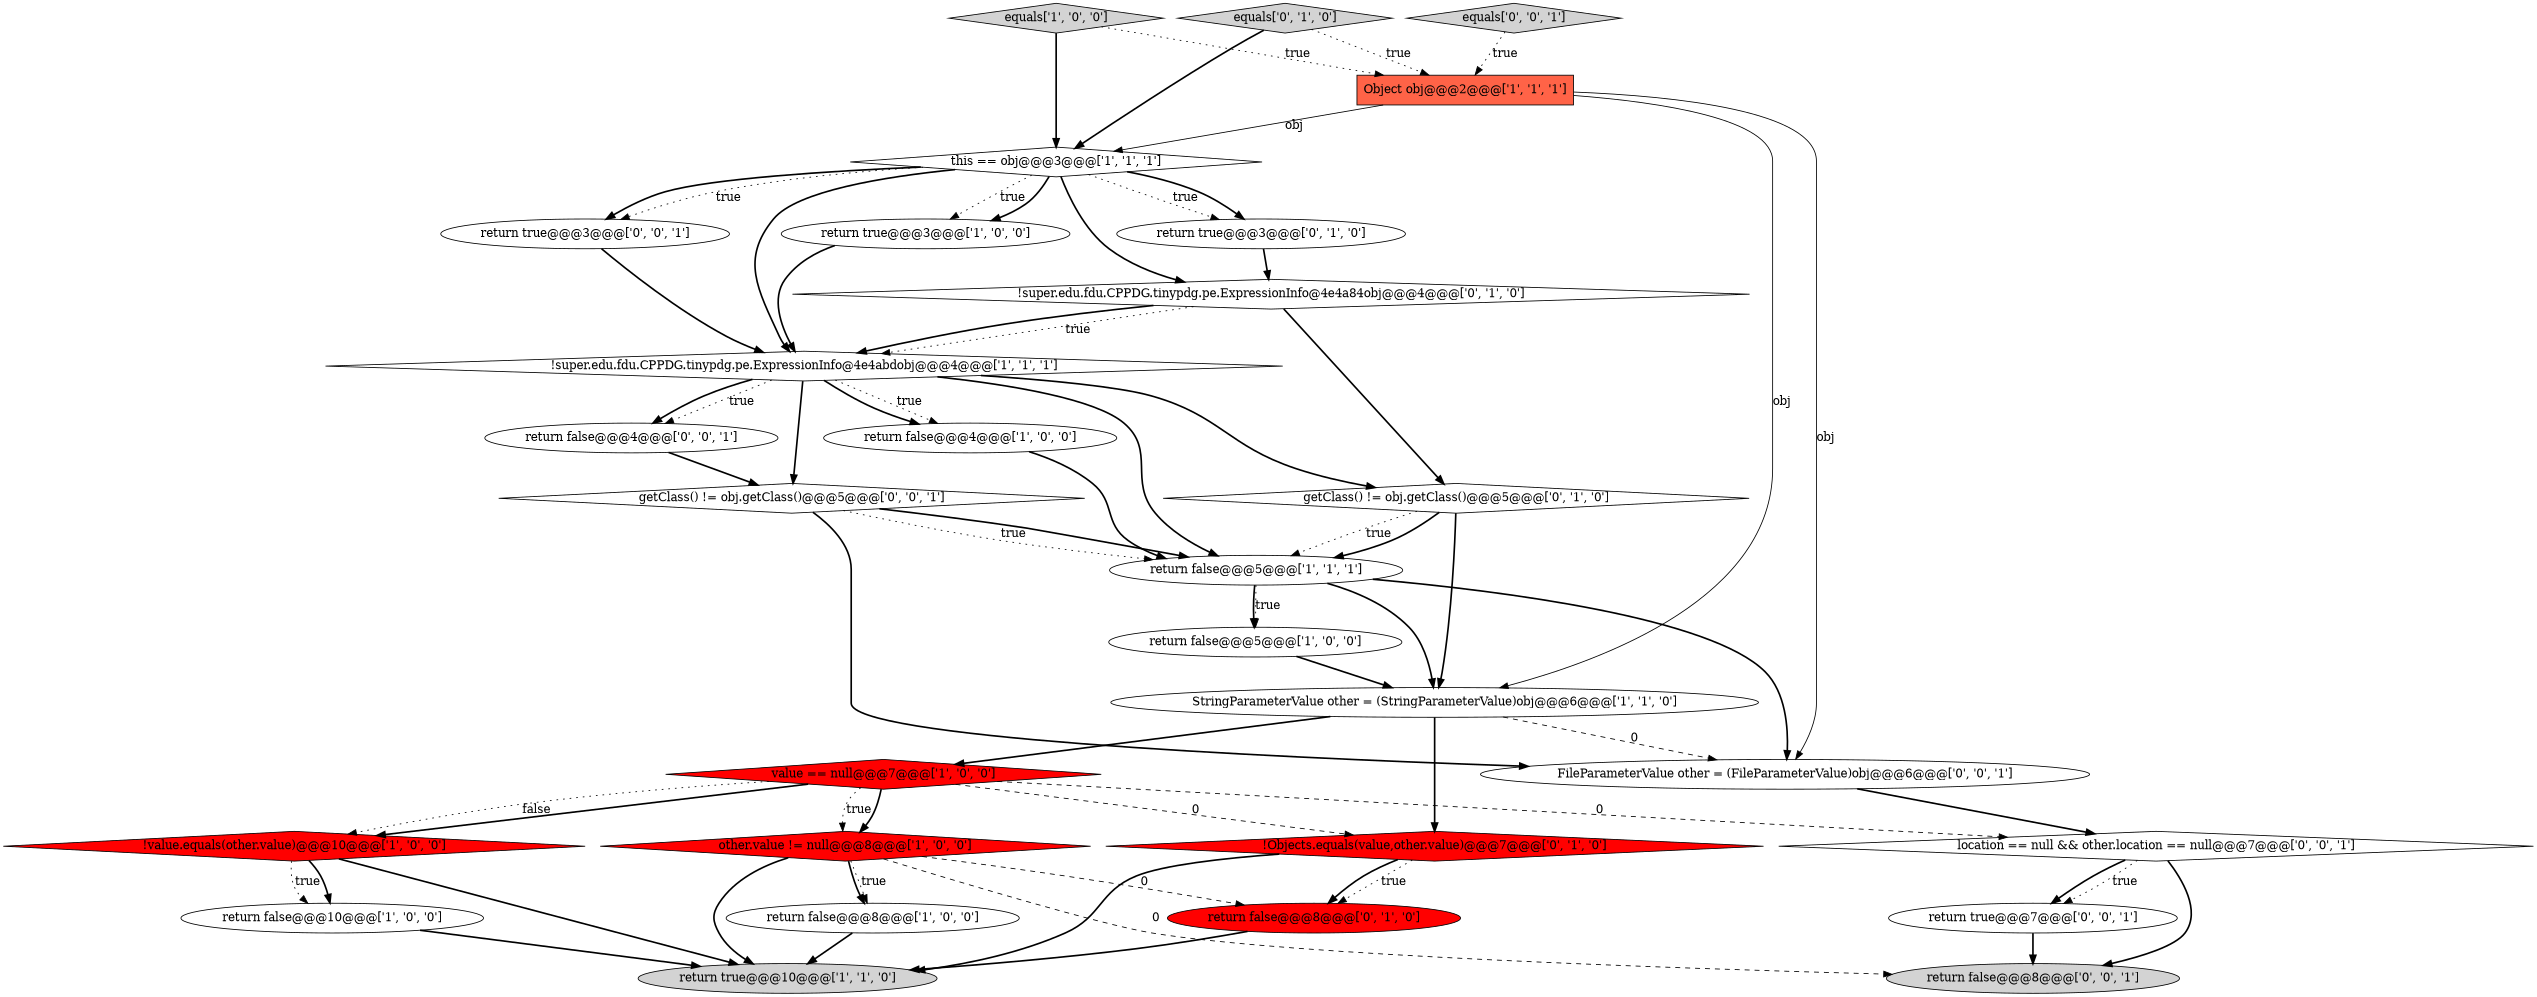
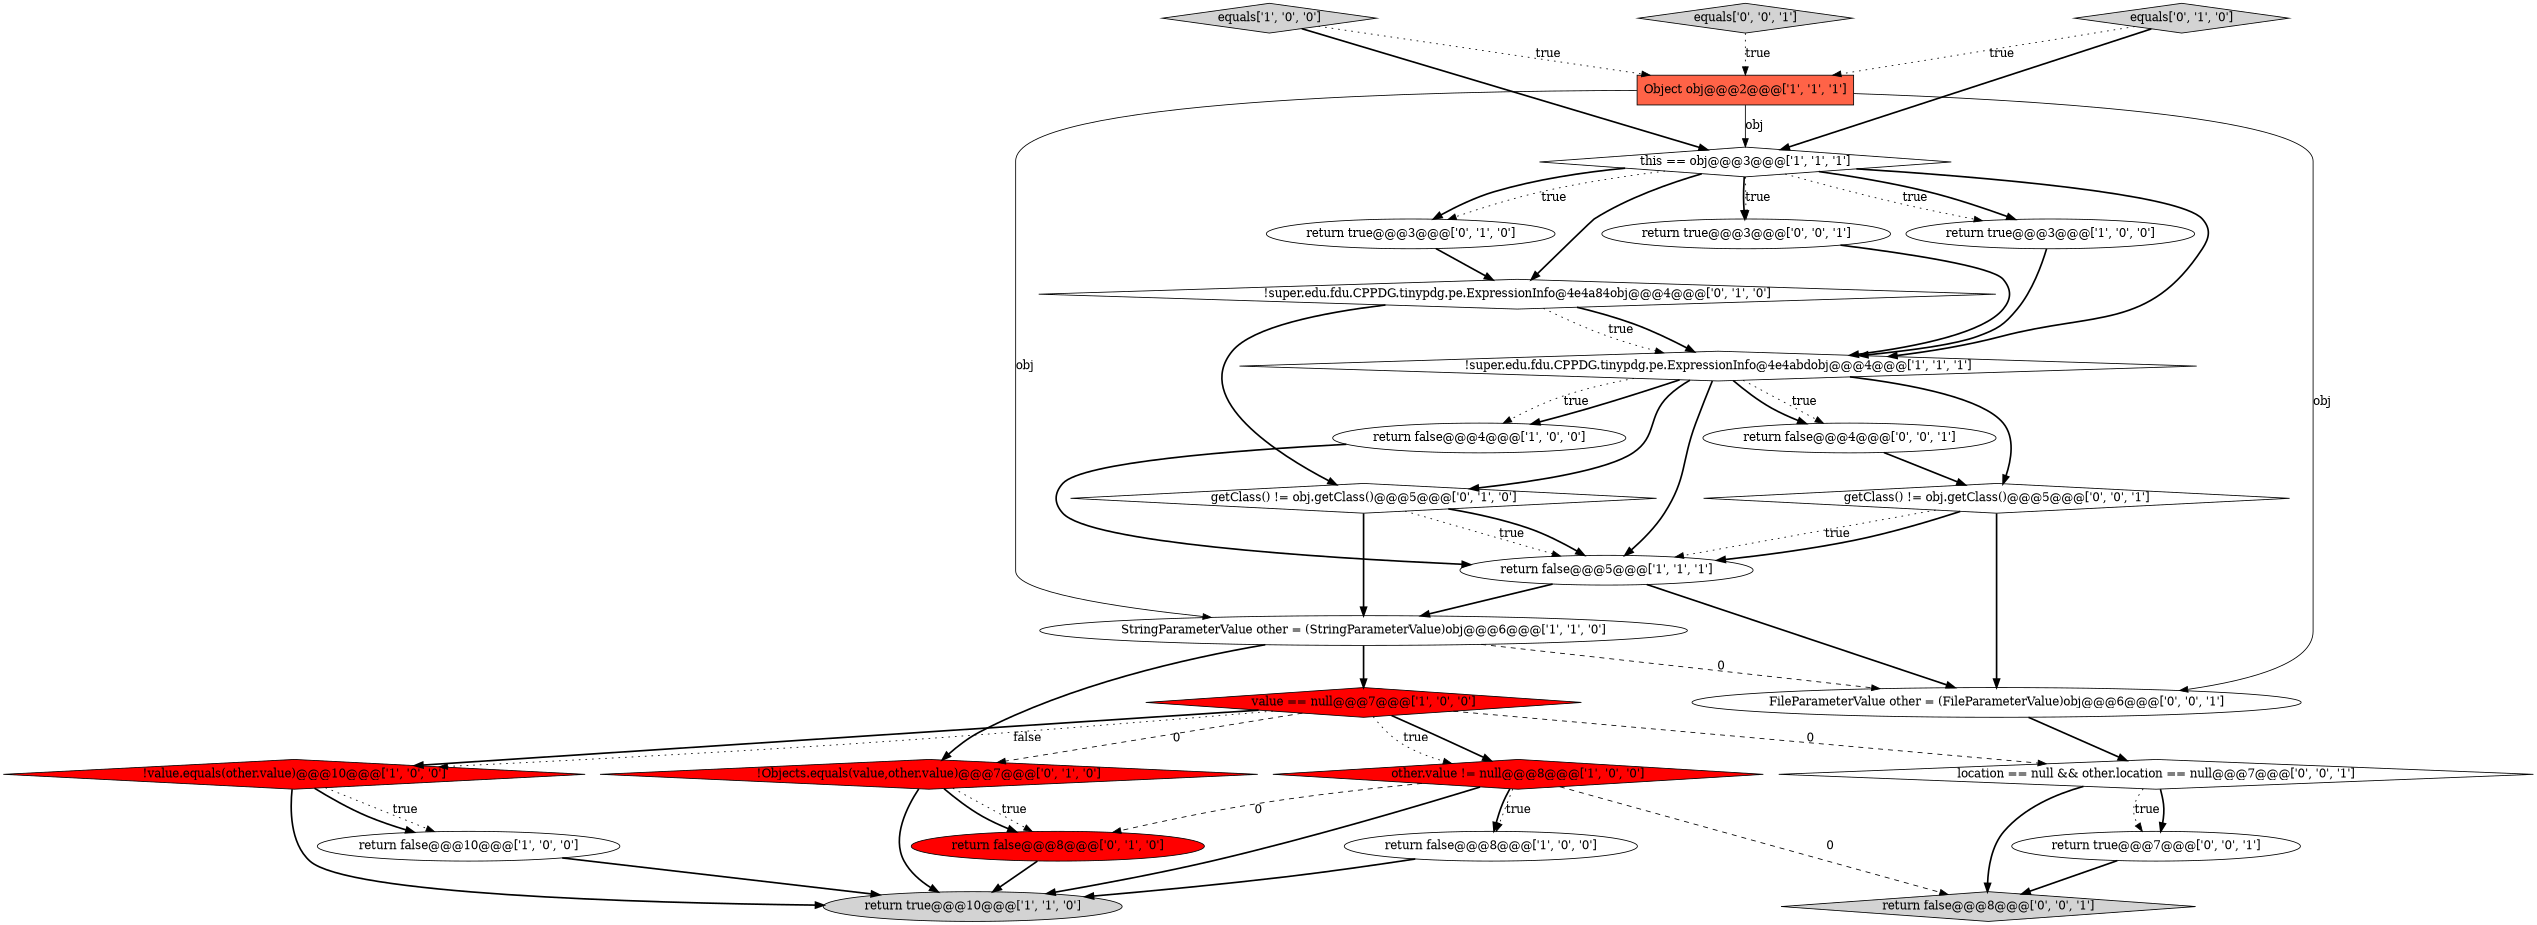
(1255, 642) -> none
(2033, 978) -> (1988, 907)
